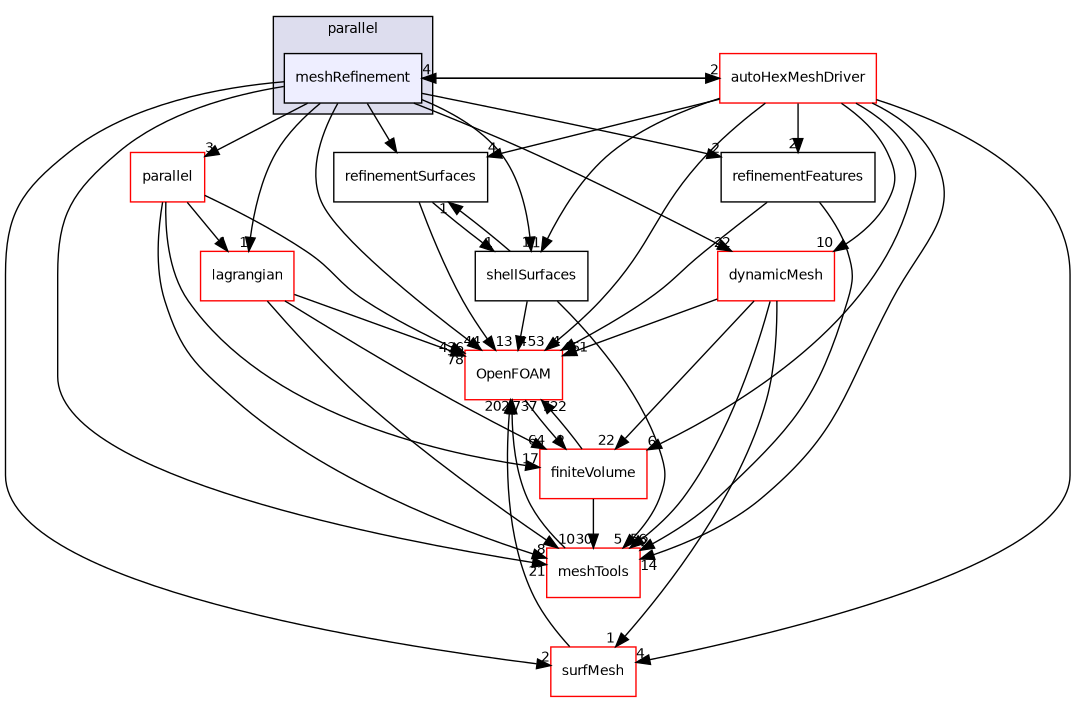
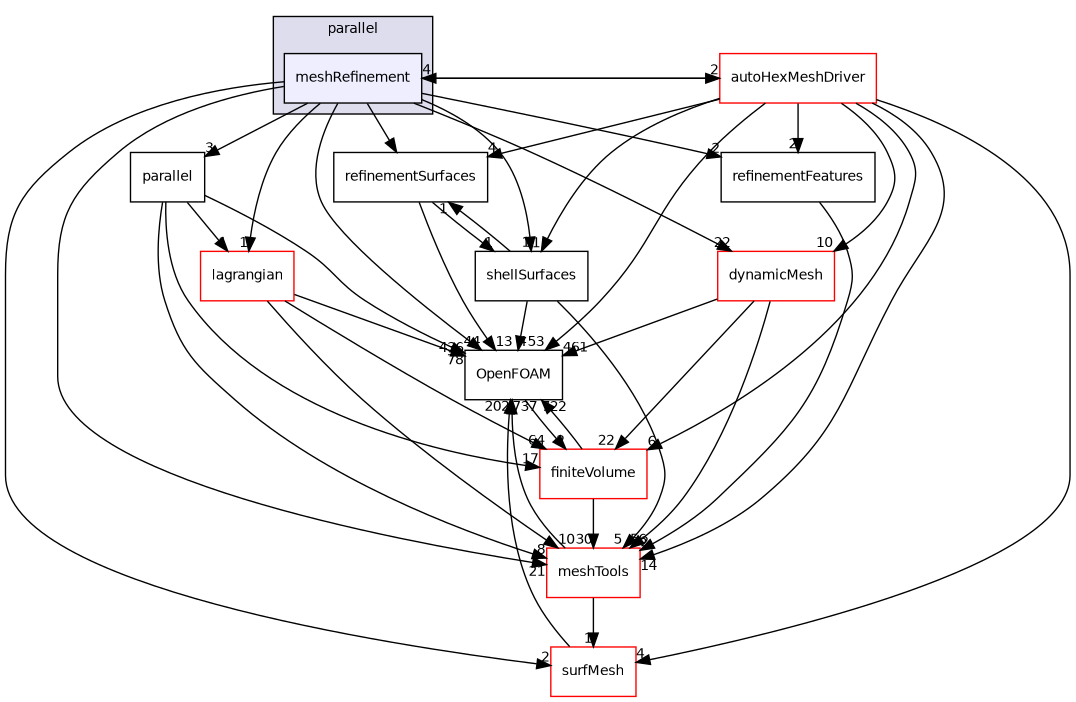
(168, 177) -> (168, 177)
(674, 278) -> none
(514, 375) -> (514, 375)
(745, 456) -> (593, 616)
